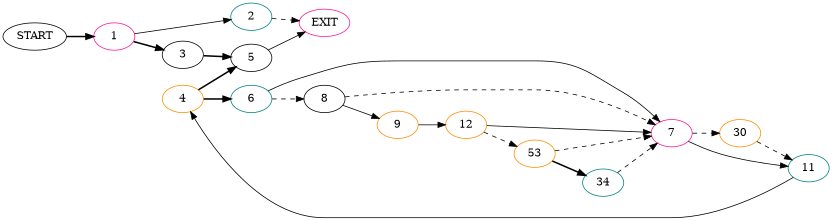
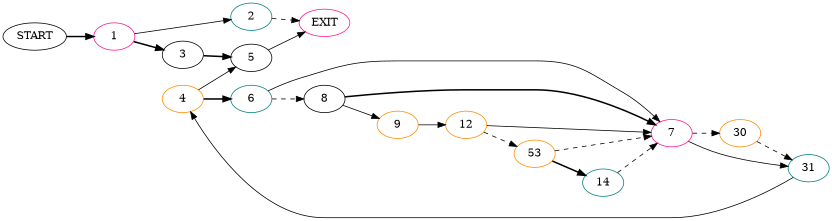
(214, 80) -> (214, 80)
(499, 90) -> (499, 90)
(809, 168) -> (809, 168)
(603, 183) -> (603, 183)
